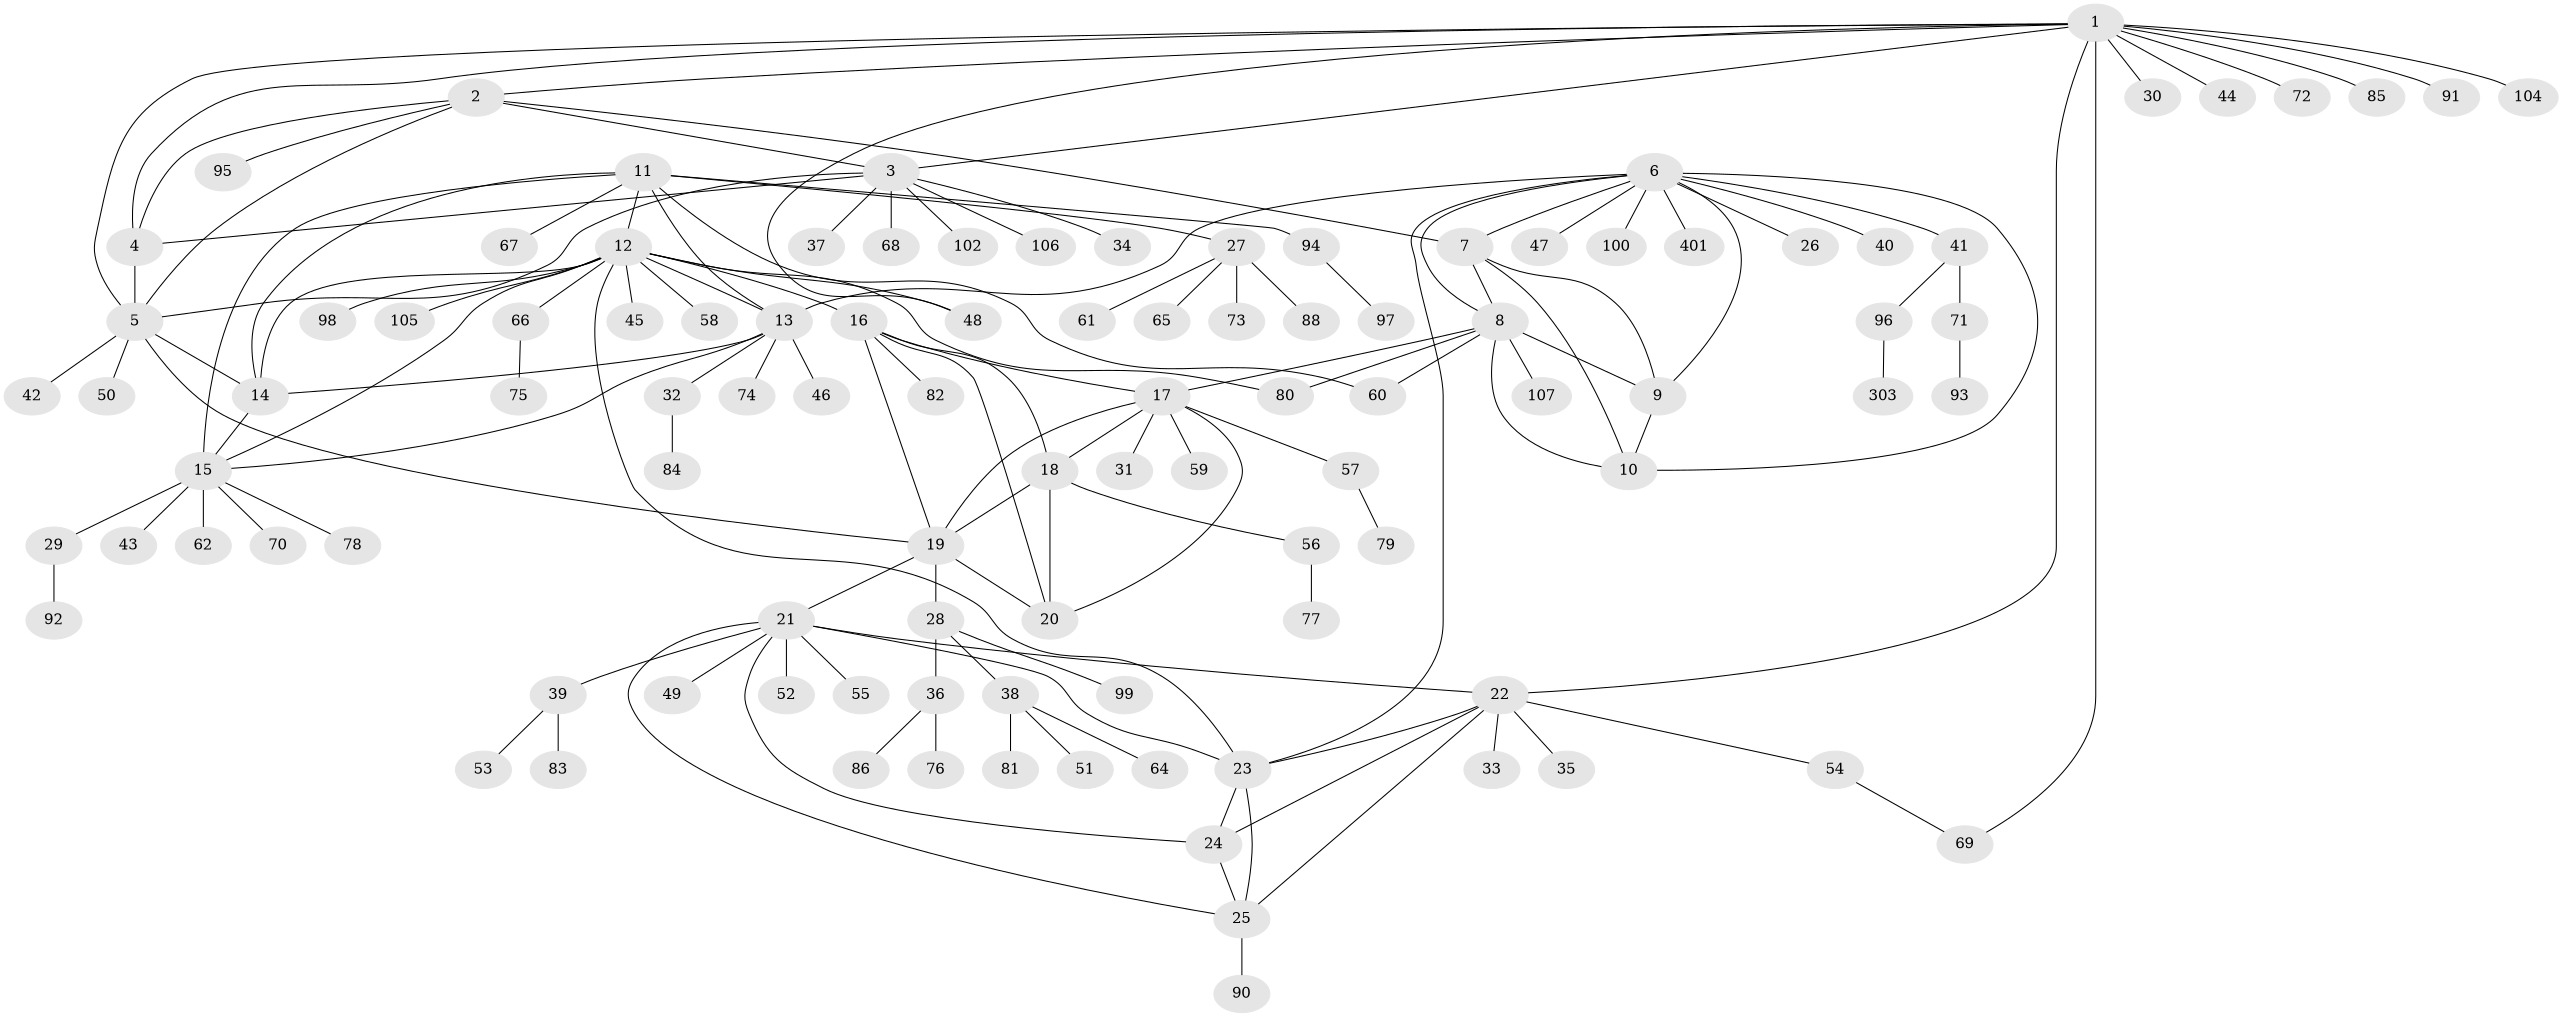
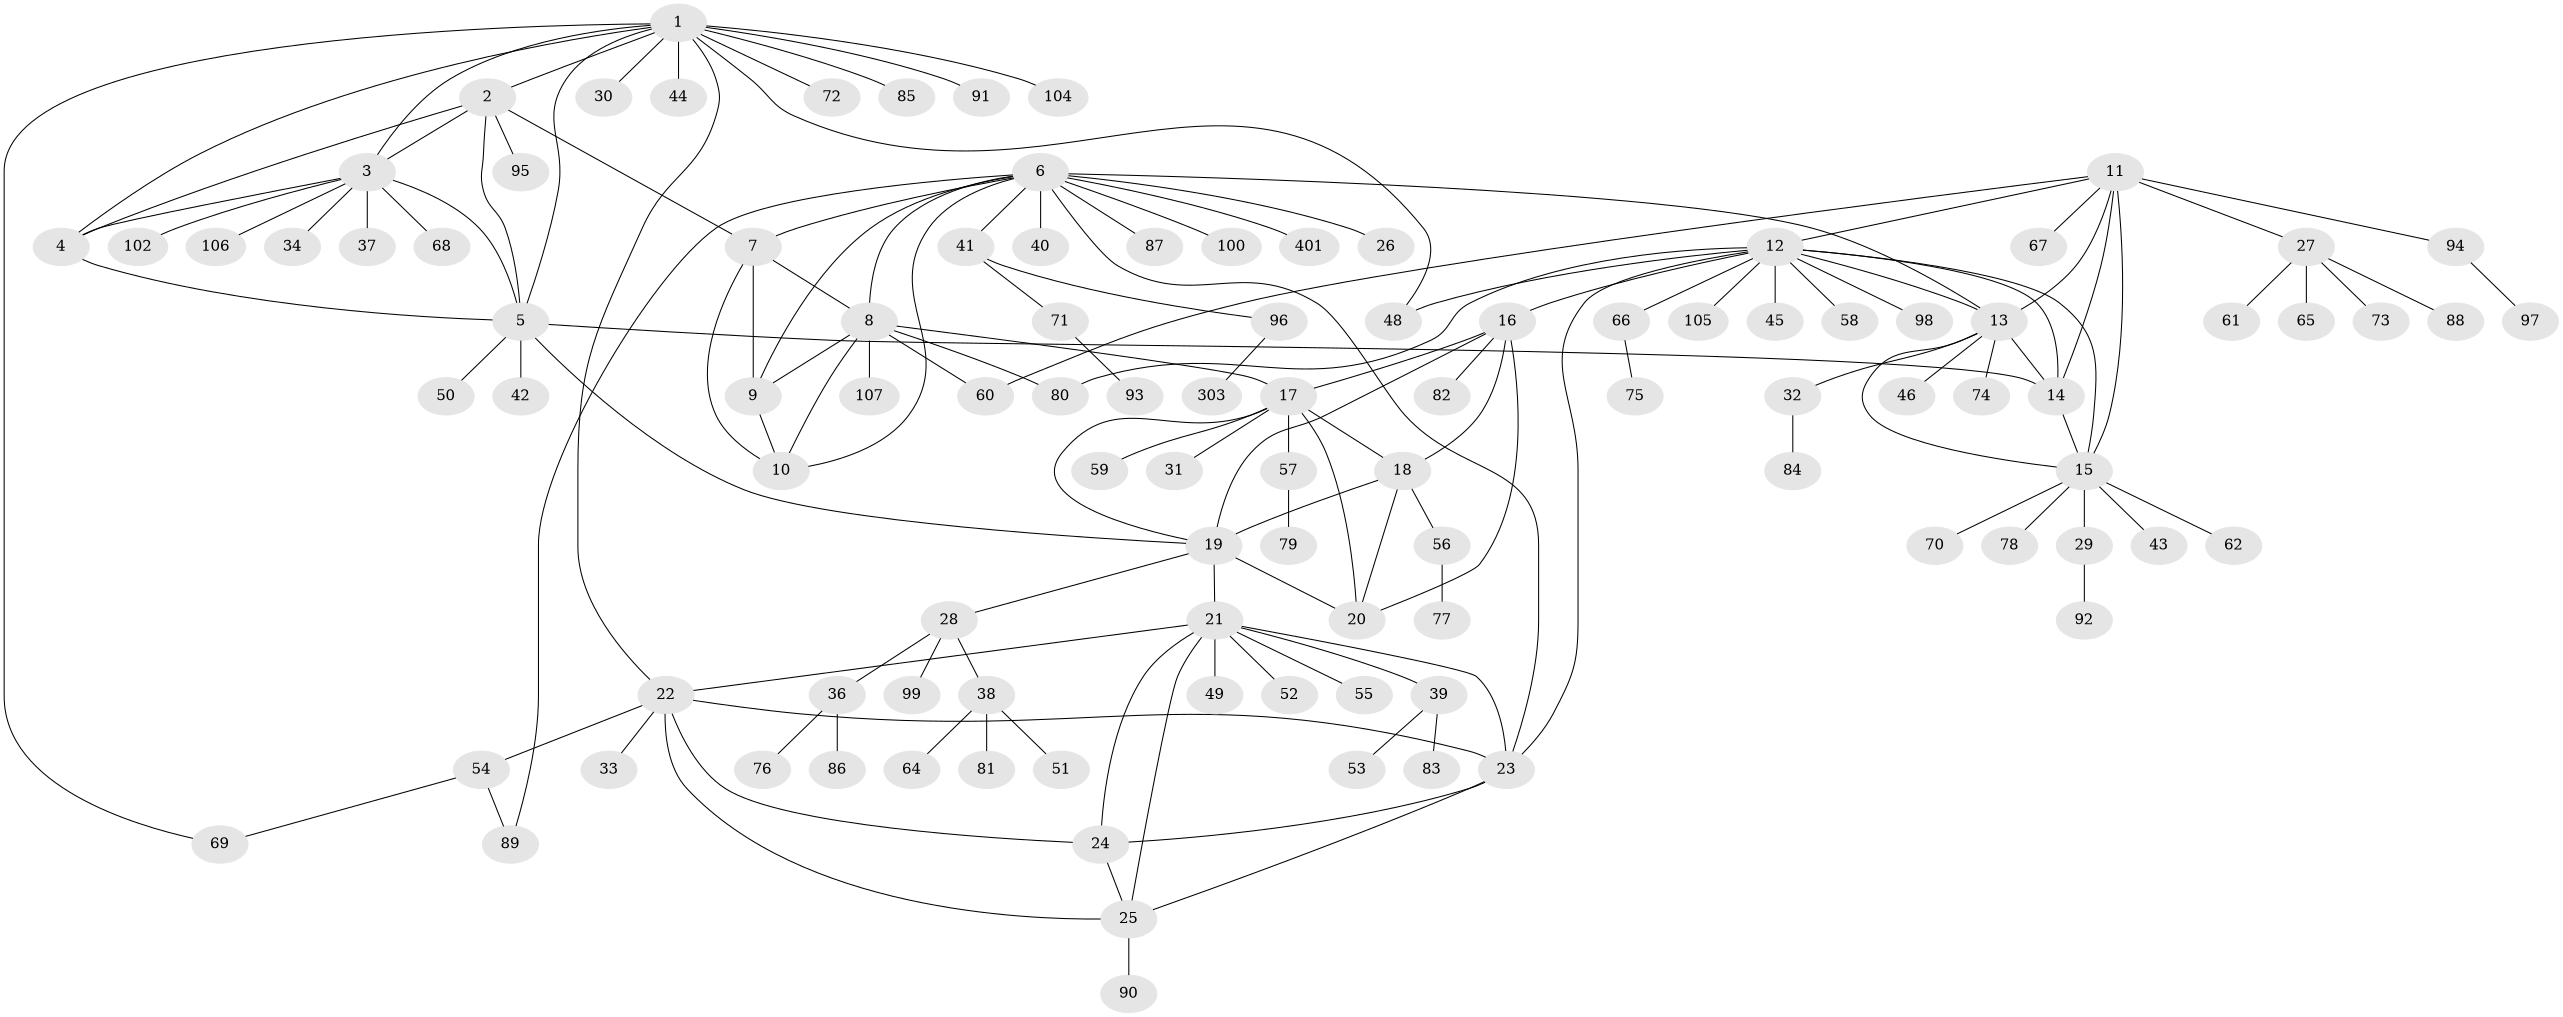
(1540, 247) -> (1155, 247)
(1567, 770) -> none
none -> (510, 845)
